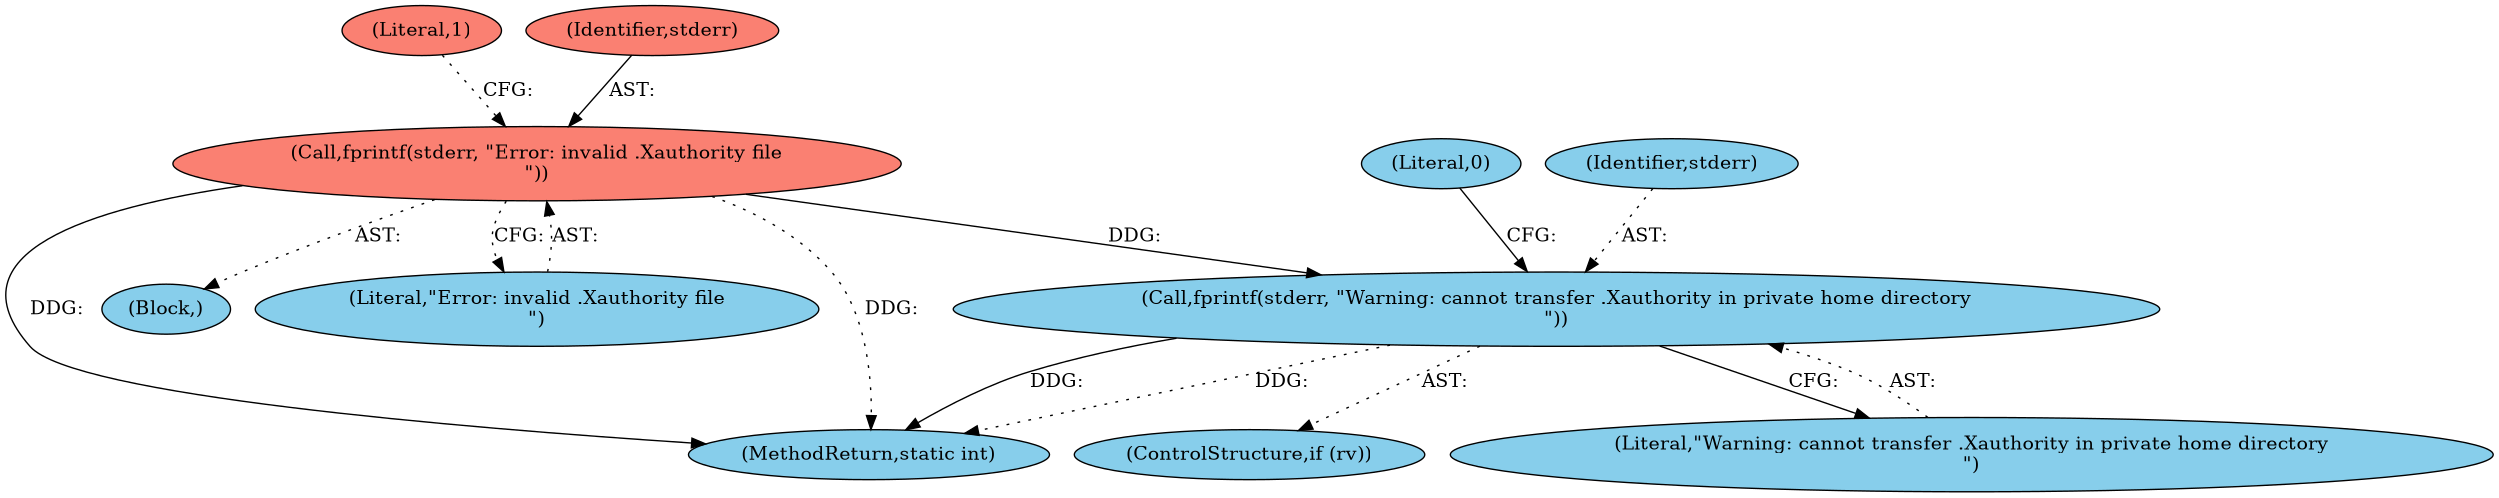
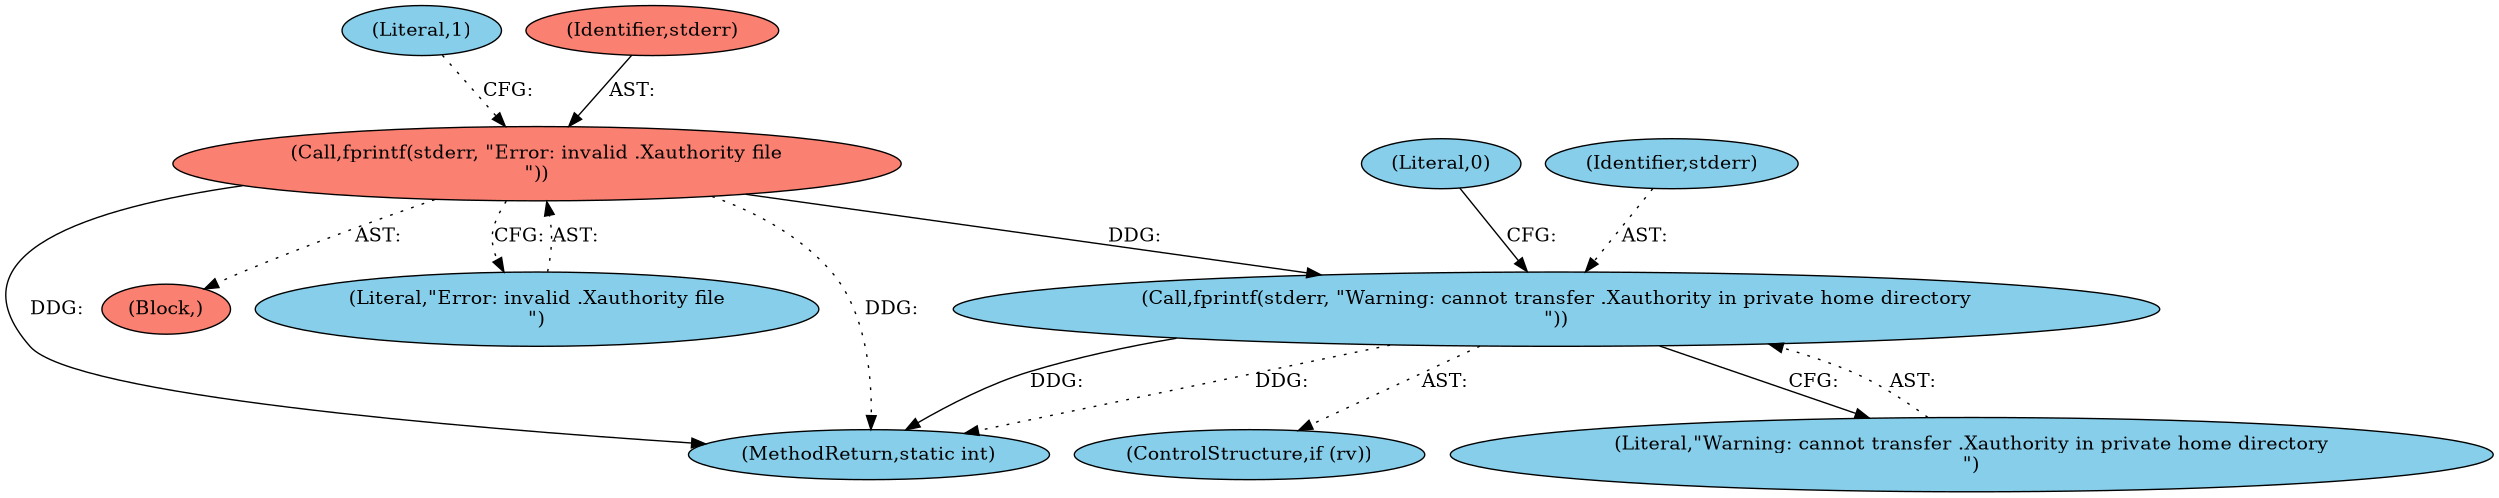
(422, 31) -> (422, 31)
(166, 309) -> (166, 309)
